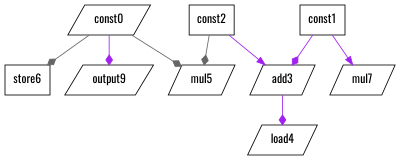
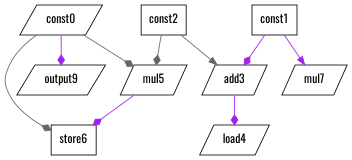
(244, 47) -> (196, 47)
none -> (118, 107)
